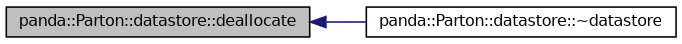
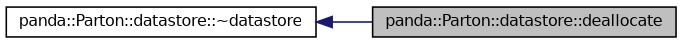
(346, 22) -> (353, 22)
